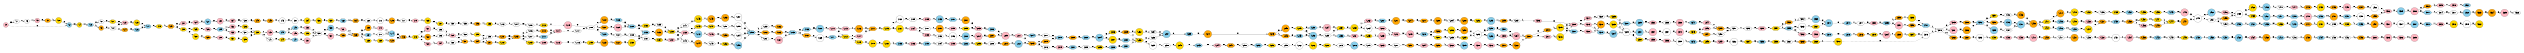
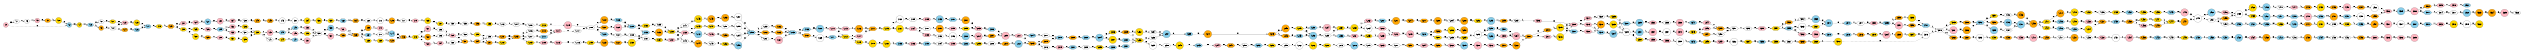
(1953, 23) -> (1953, 23)
none -> (785, 29)
(1471, 32) -> none
(2008, 38) -> (2008, 38)
